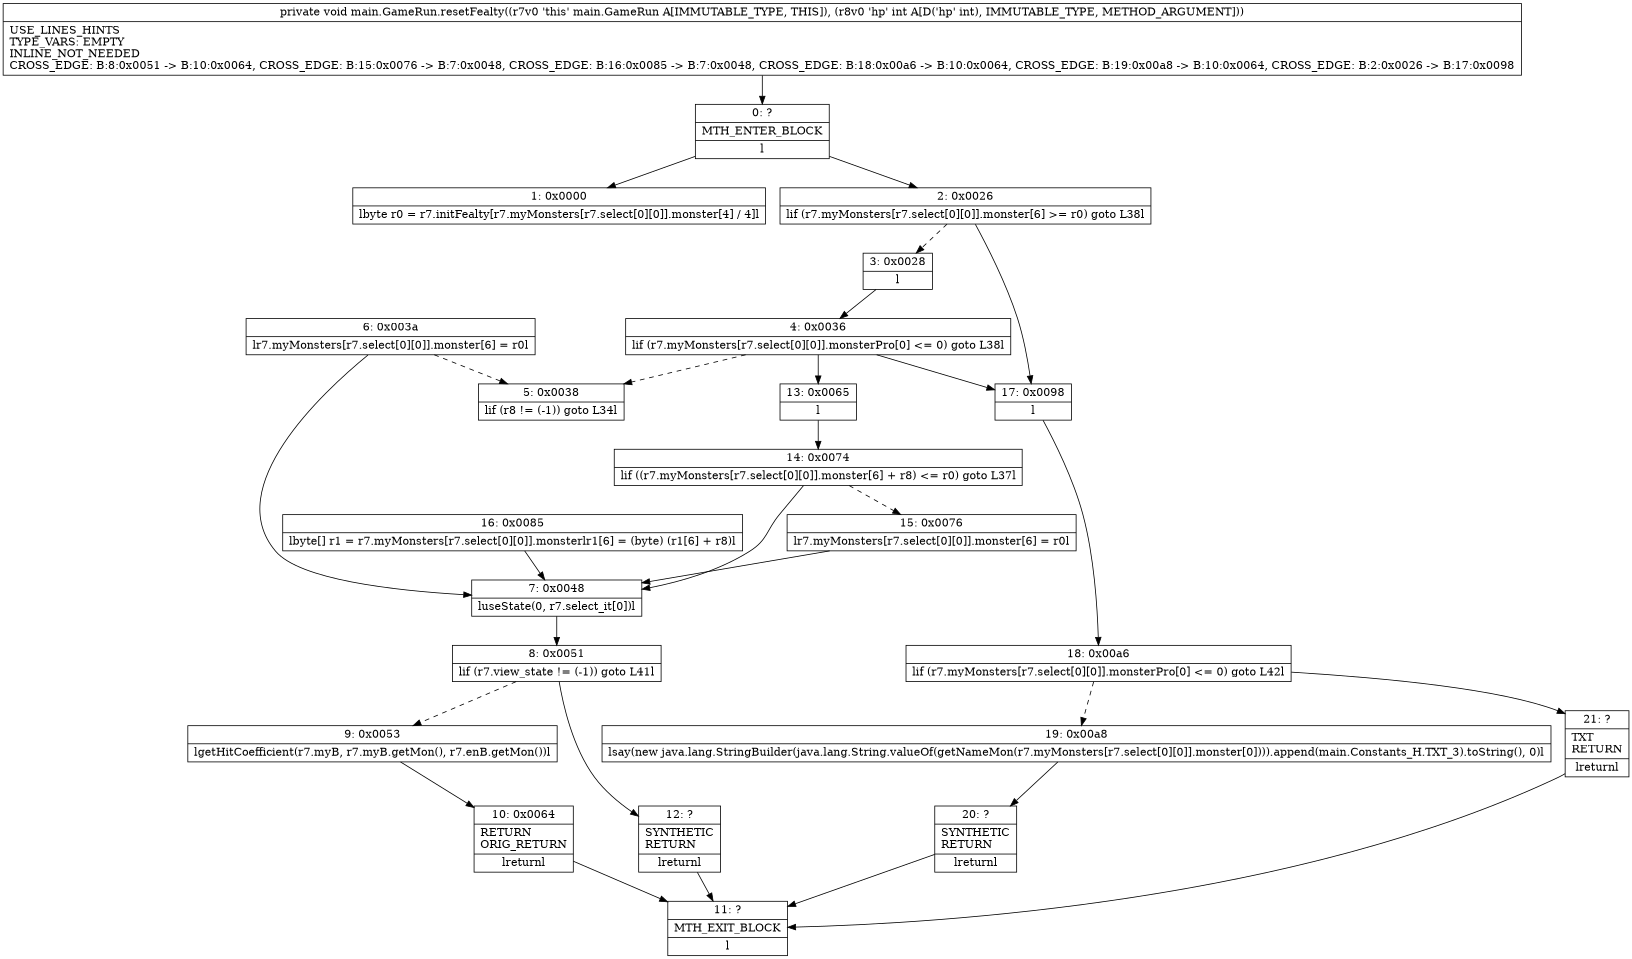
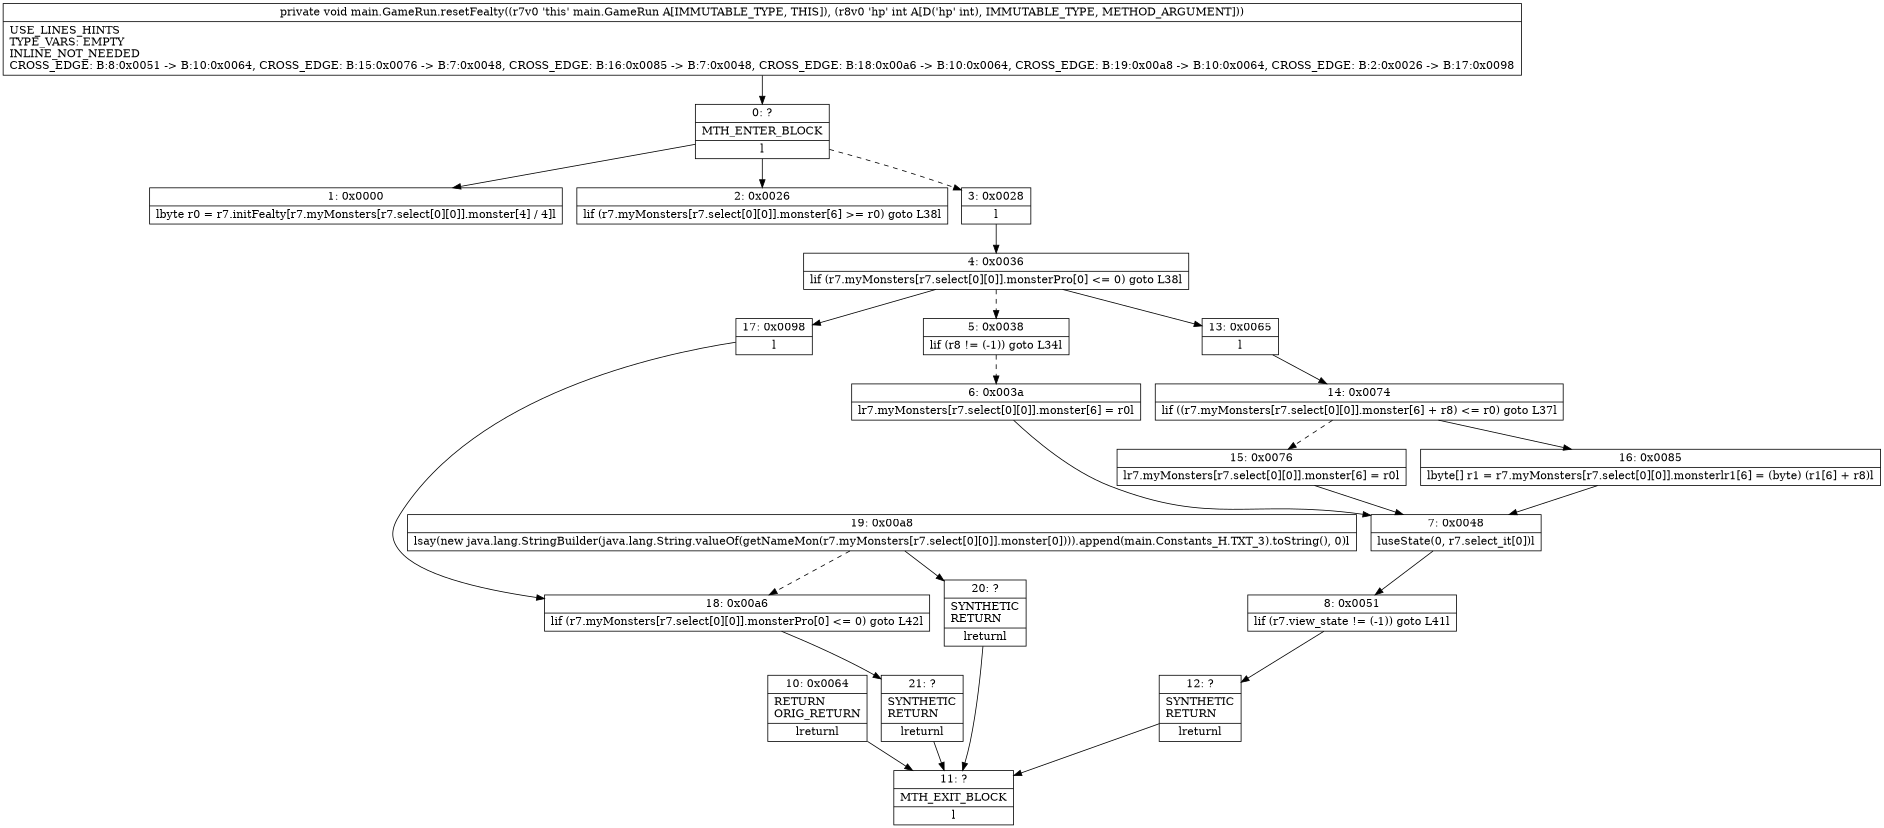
(934, 236) -> (892, 167)
(1010, 298) -> none
(467, 368) -> (996, 365)
(740, 557) -> (1501, 434)
(1089, 700) -> (813, 571)
(1582, 737) -> (922, 702)
(372, 744) -> none
